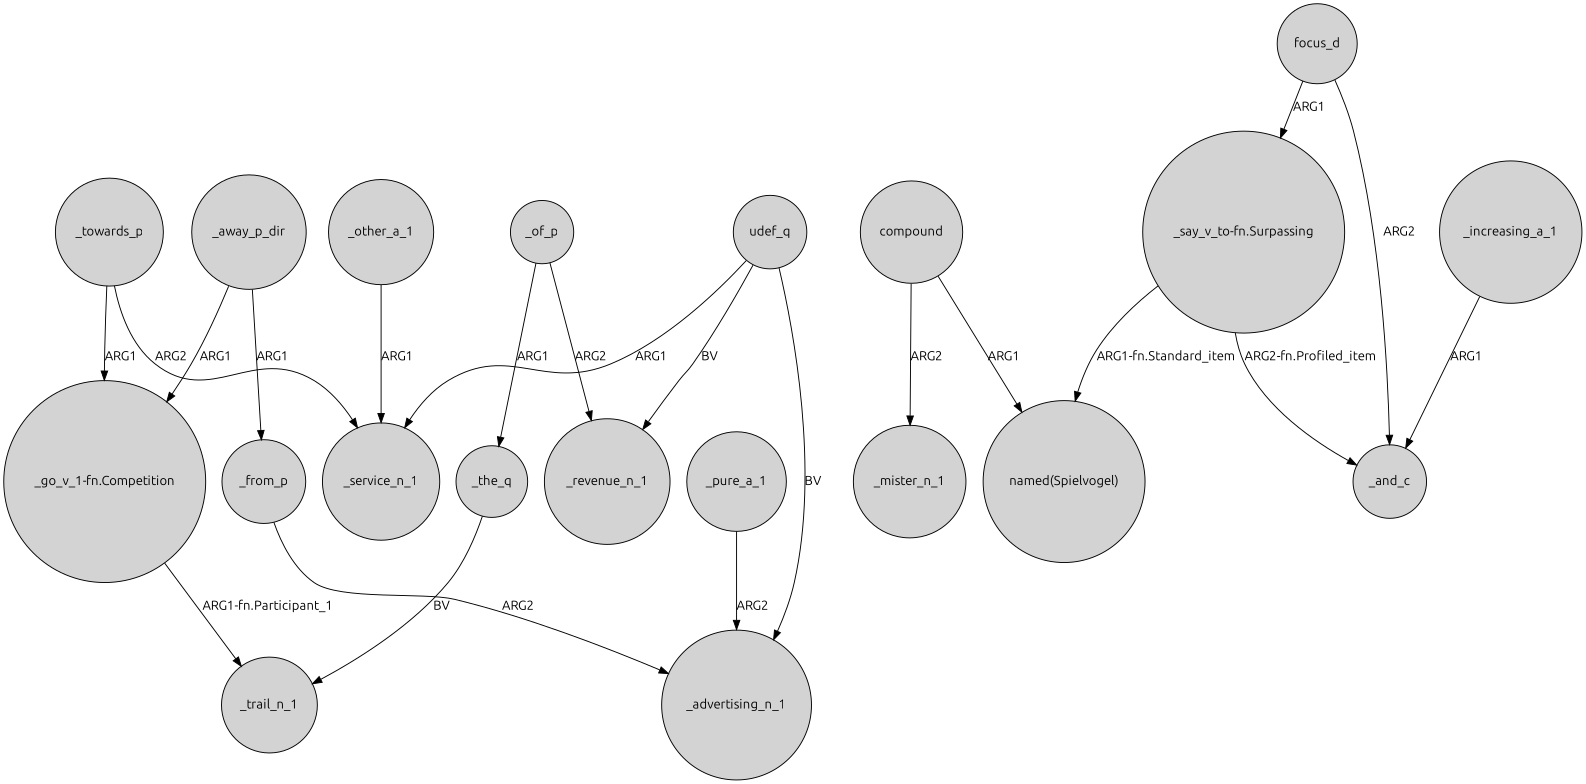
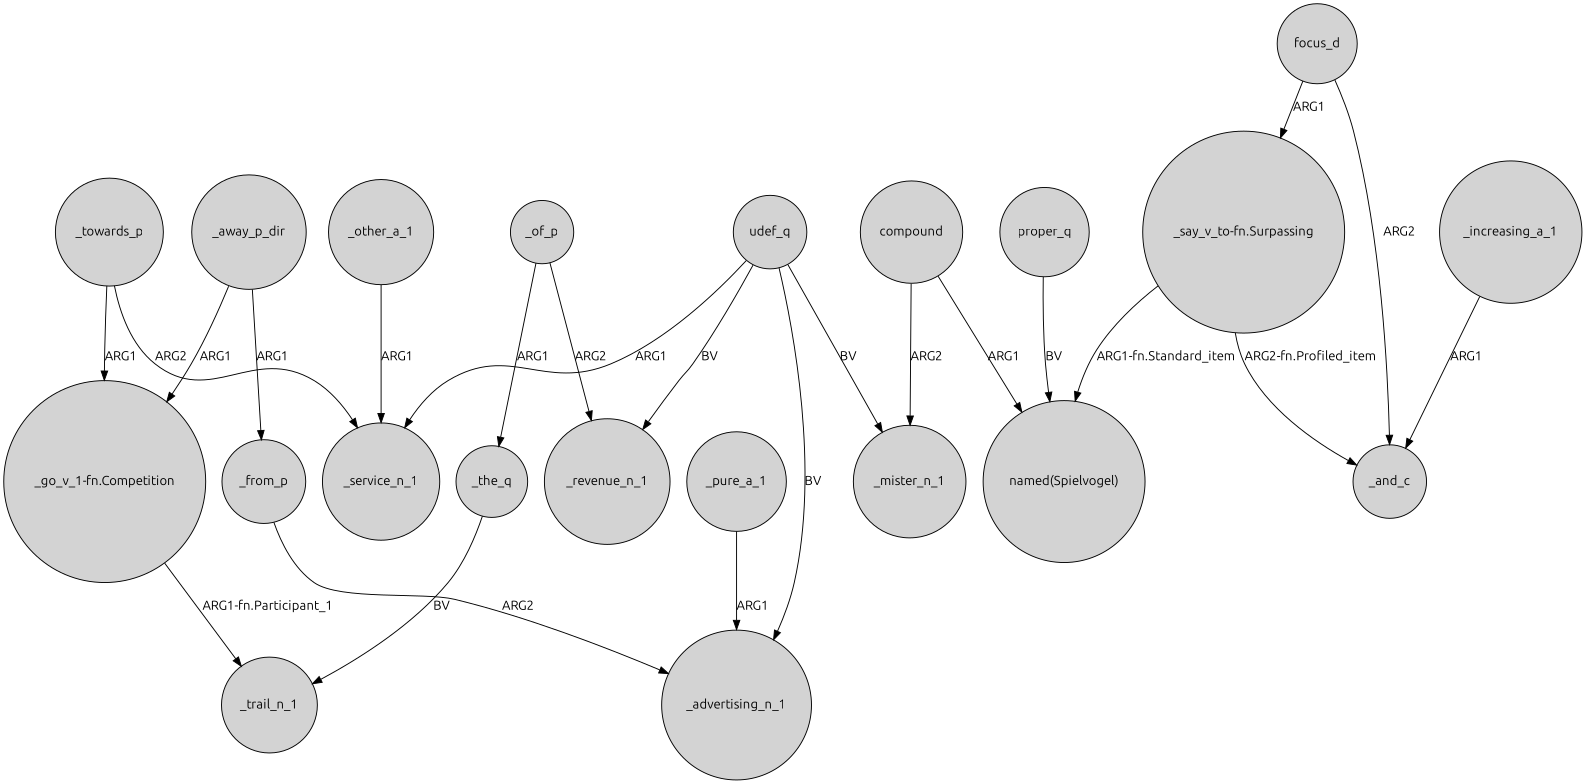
none -> (1045, 232)
none -> (833, 344)
(753, 606) -> (753, 606)
